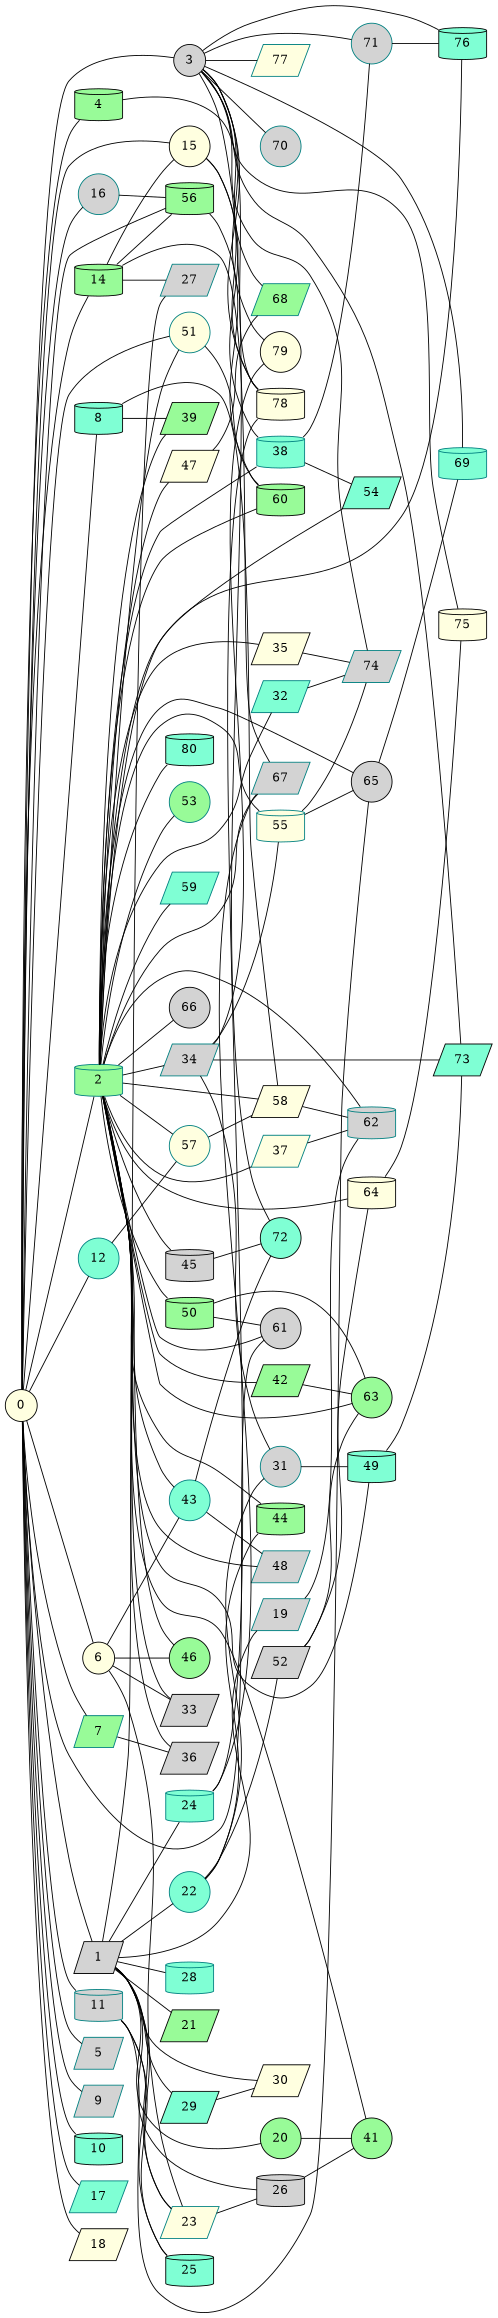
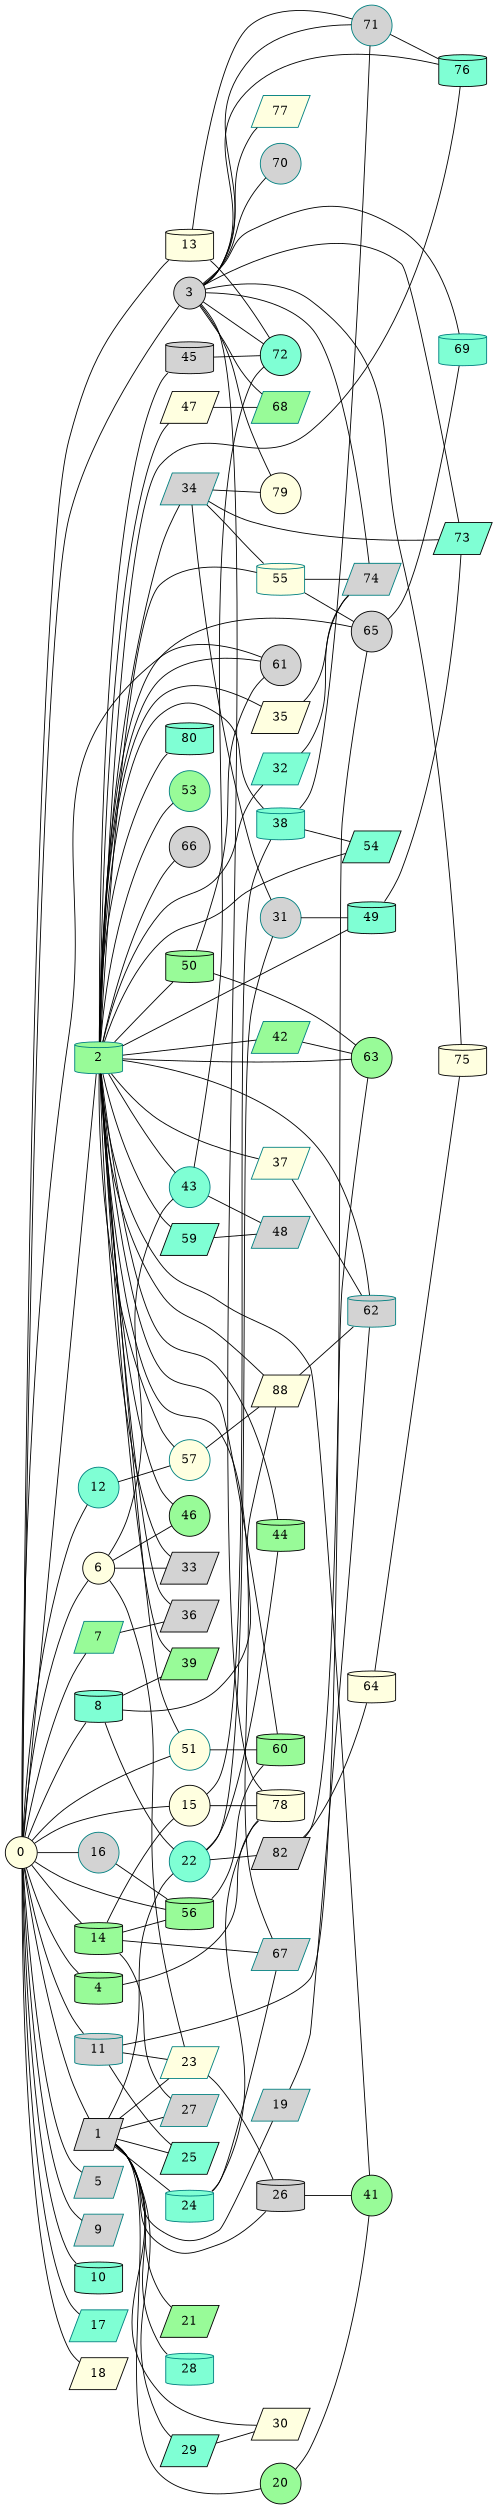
none -> (190, 245)
(190, 888) -> (190, 1239)
(281, 1102) -> (281, 1391)
(199, 1201) -> none
(281, 1381) -> (281, 1037)
(147, 1502) -> (235, 1236)
(281, 1663) -> (281, 1854)
none -> (133, 1789)
(190, 2270) -> (190, 2158)
